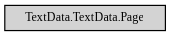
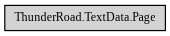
(85, 18) -> (85, 18)
